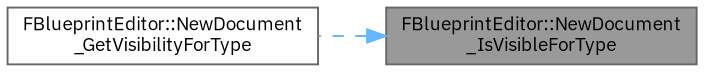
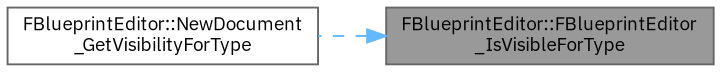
(541, 36) -> (550, 36)
